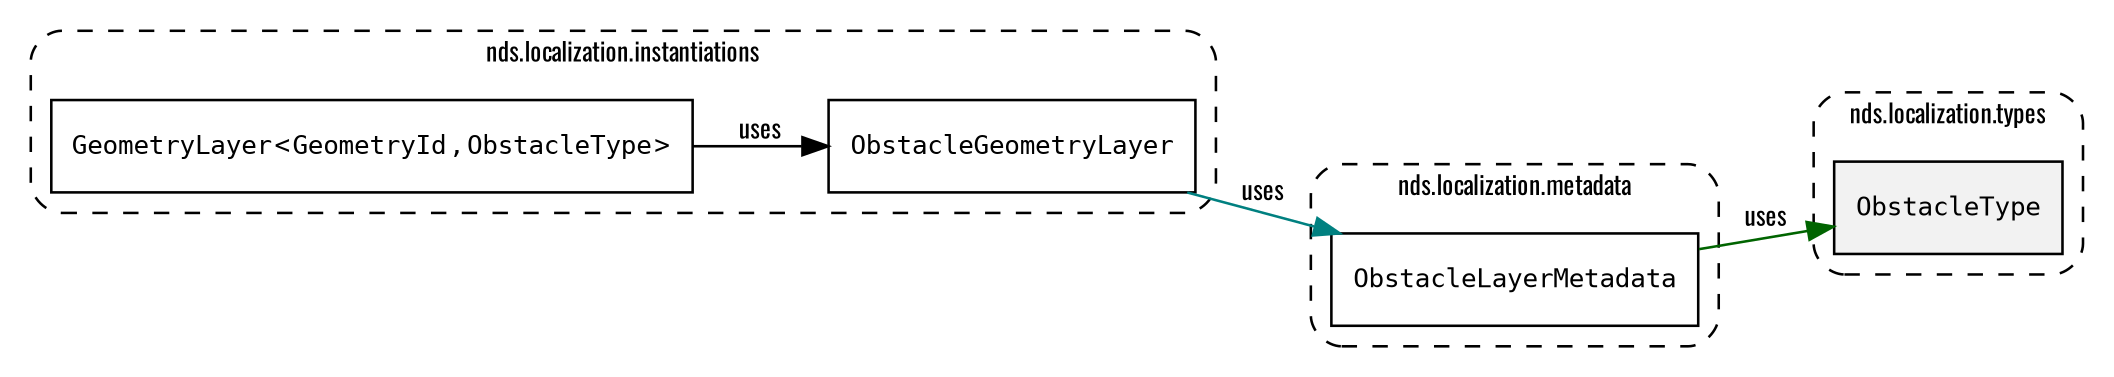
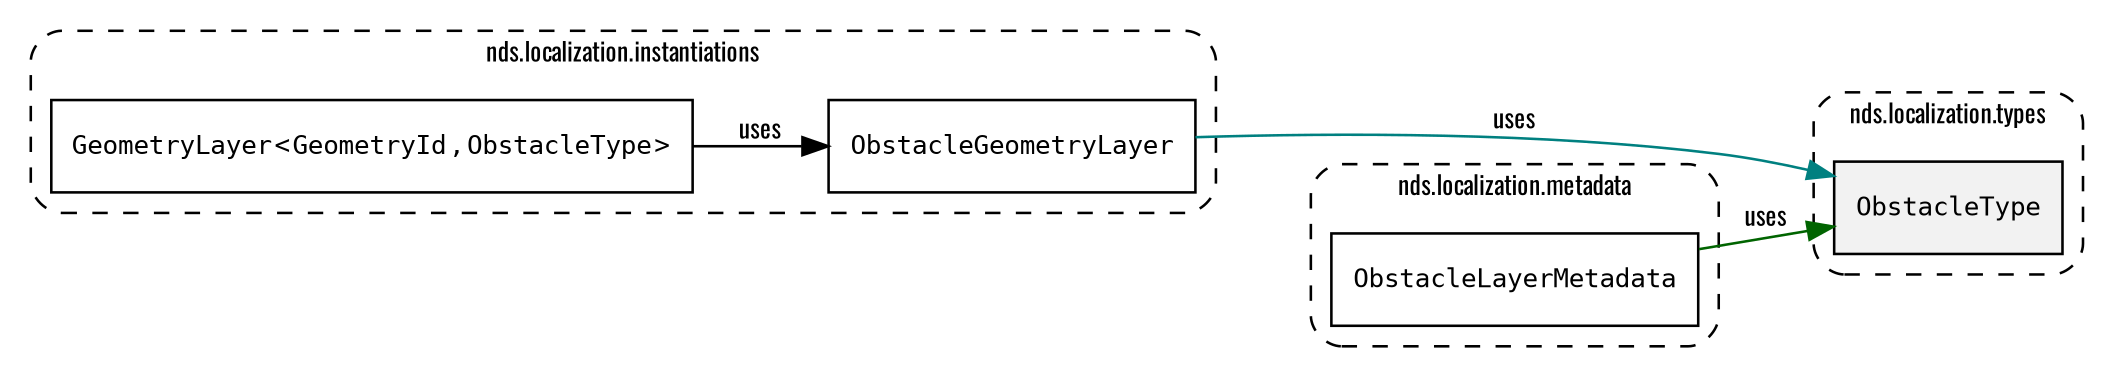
(1251, 210) -> (1503, 138)
